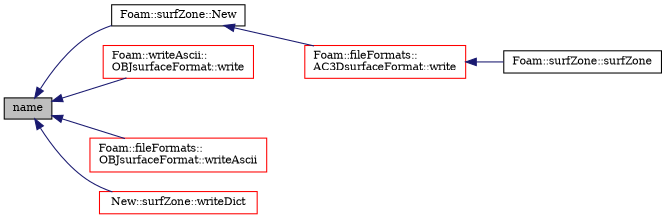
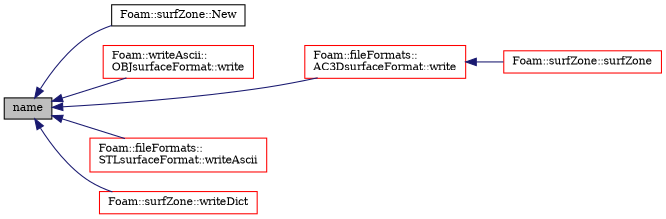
(274, 37) -> (191, 97)
(583, 62) -> (583, 62)
(178, 155) -> (178, 155)
(178, 203) -> (178, 203)
